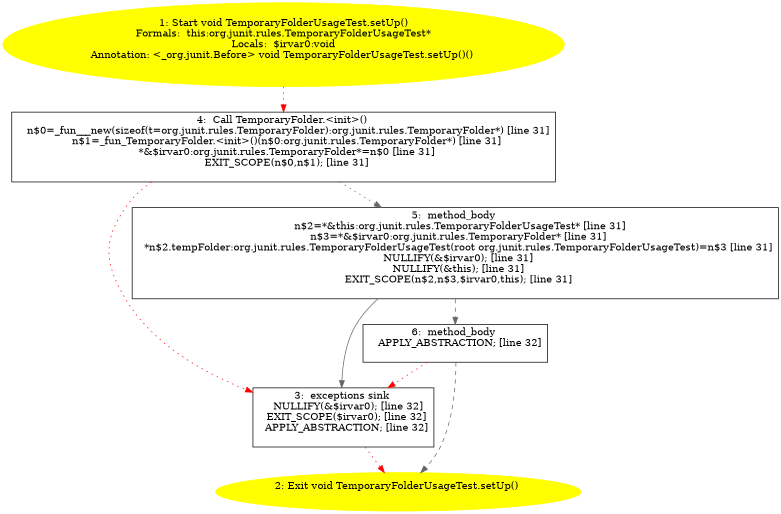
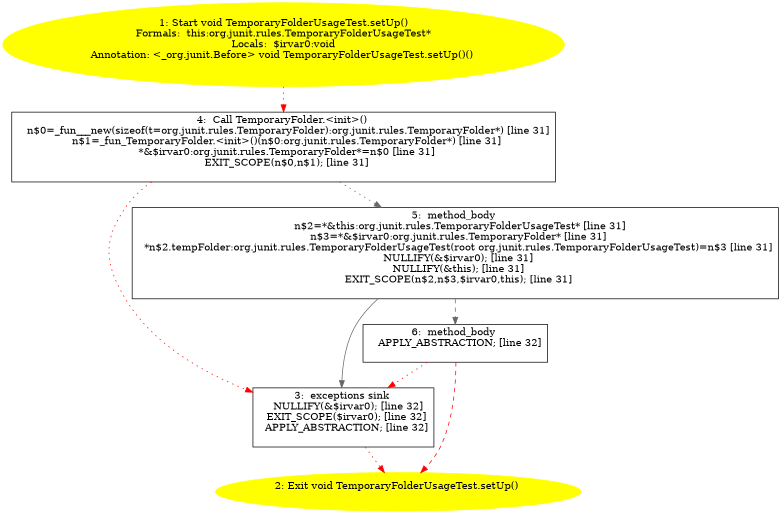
(450, 418) -> (450, 418)
